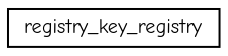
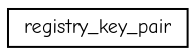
(114, 28) -> (98, 28)
